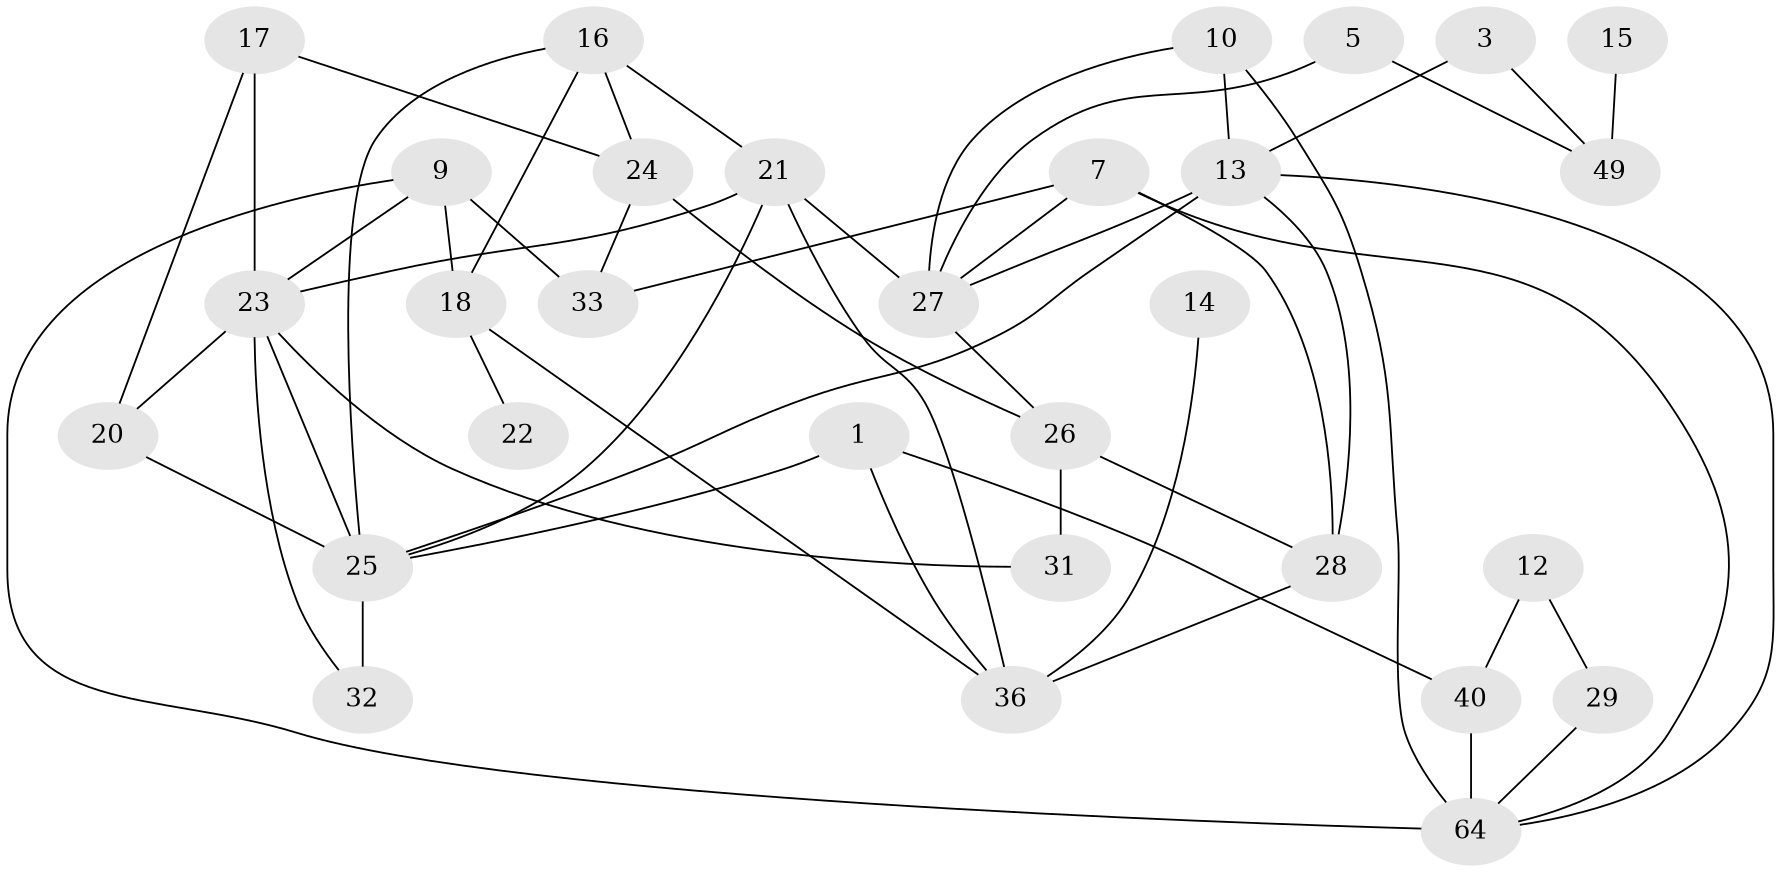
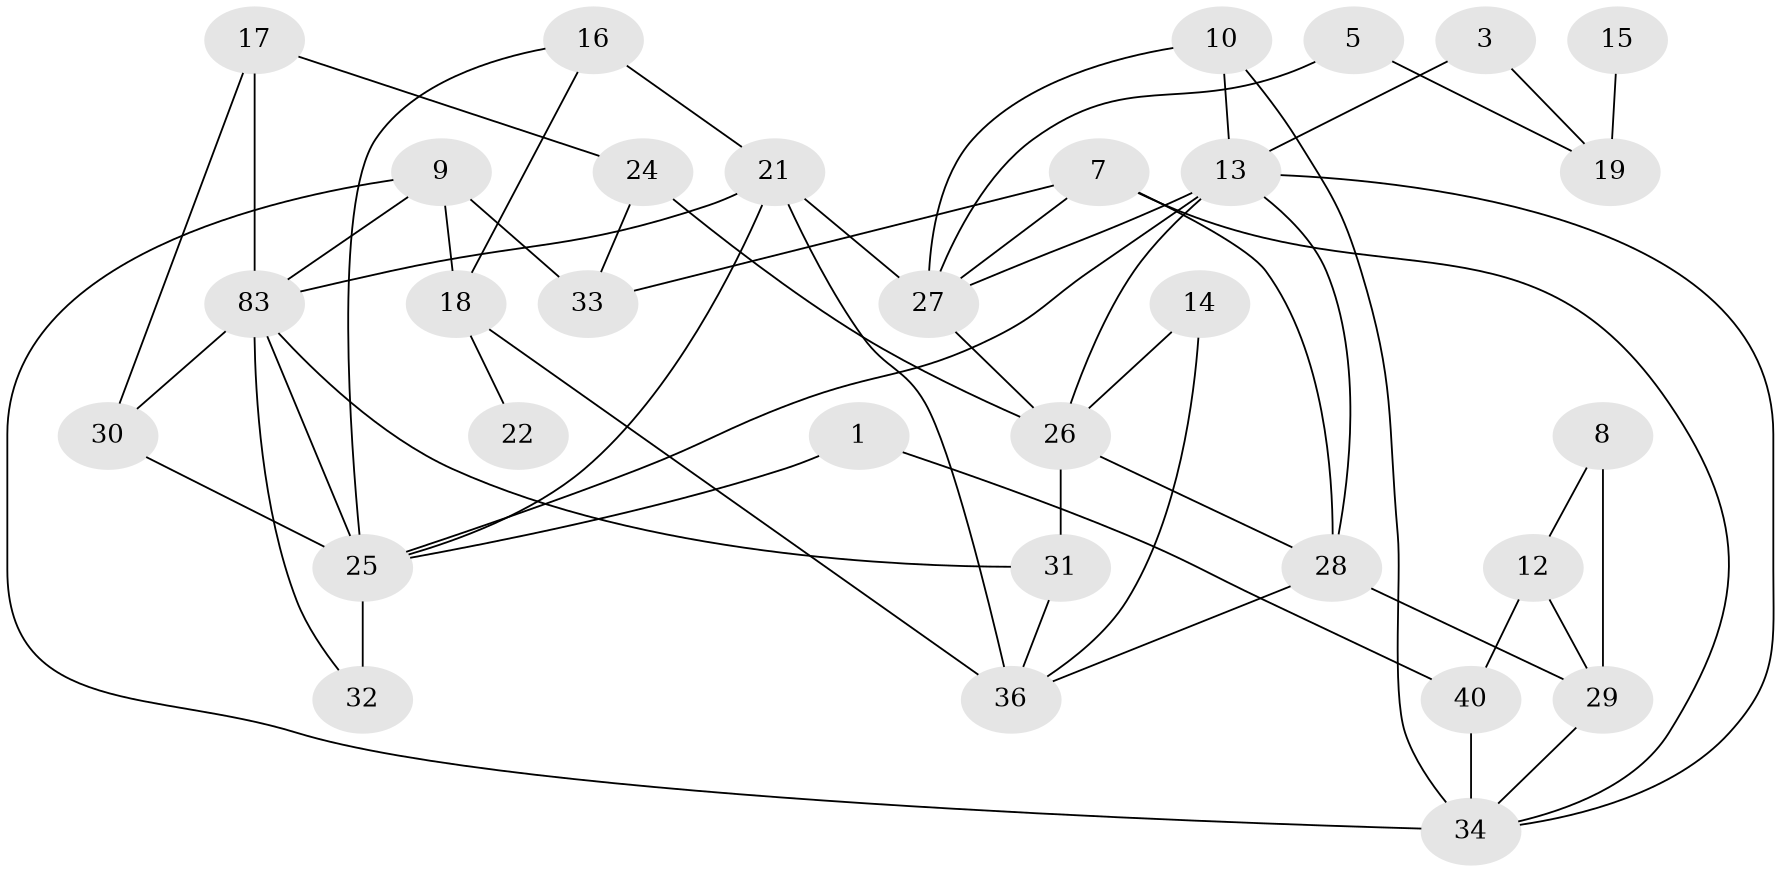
(618, 106) -> none
(1610, 172) -> (1610, 172)
none -> (1121, 292)
(255, 304) -> (255, 304)
none -> (1130, 370)
(108, 436) -> (108, 436)
none -> (1603, 436)
(922, 580) -> (1036, 634)
none -> (1467, 634)
(1471, 832) -> (1471, 832)
